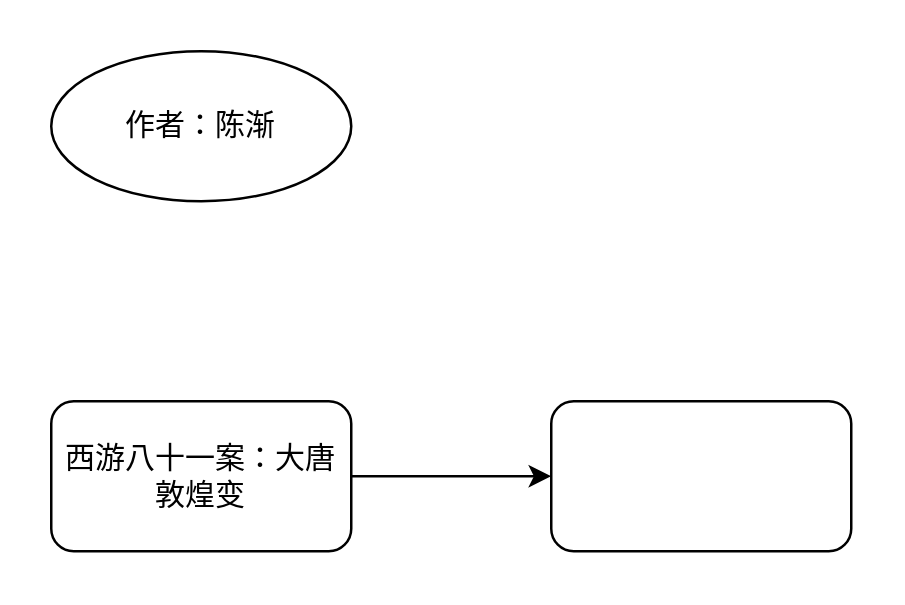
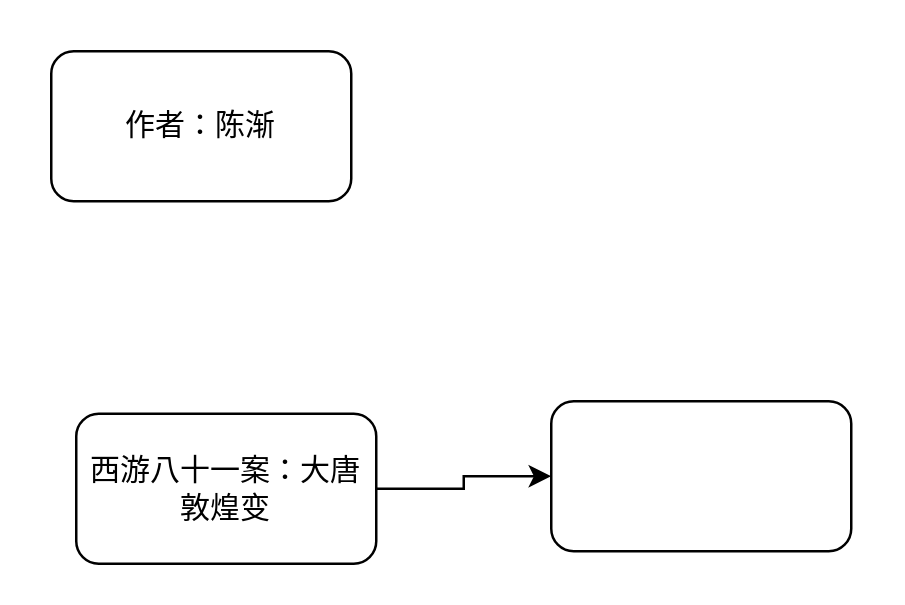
(201, 126) -> (201, 126)
(201, 476) -> (226, 489)
